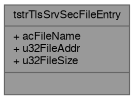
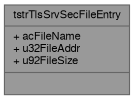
(46, 61) -> (46, 61)
